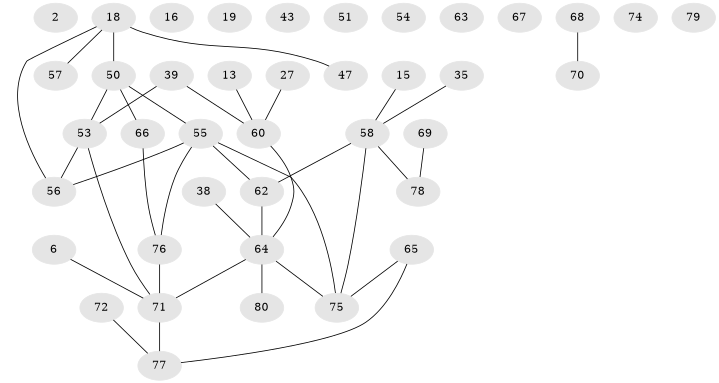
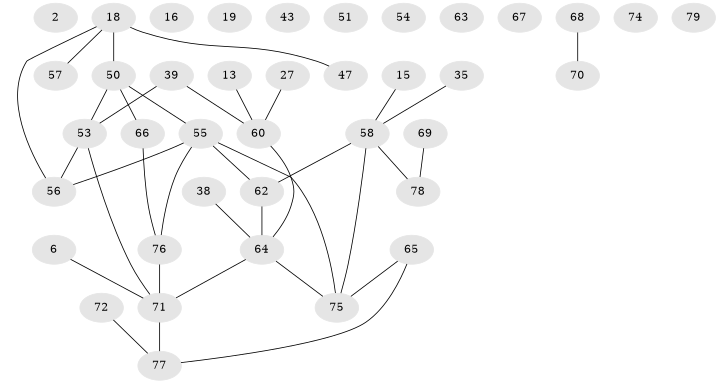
(262, 308) -> none
